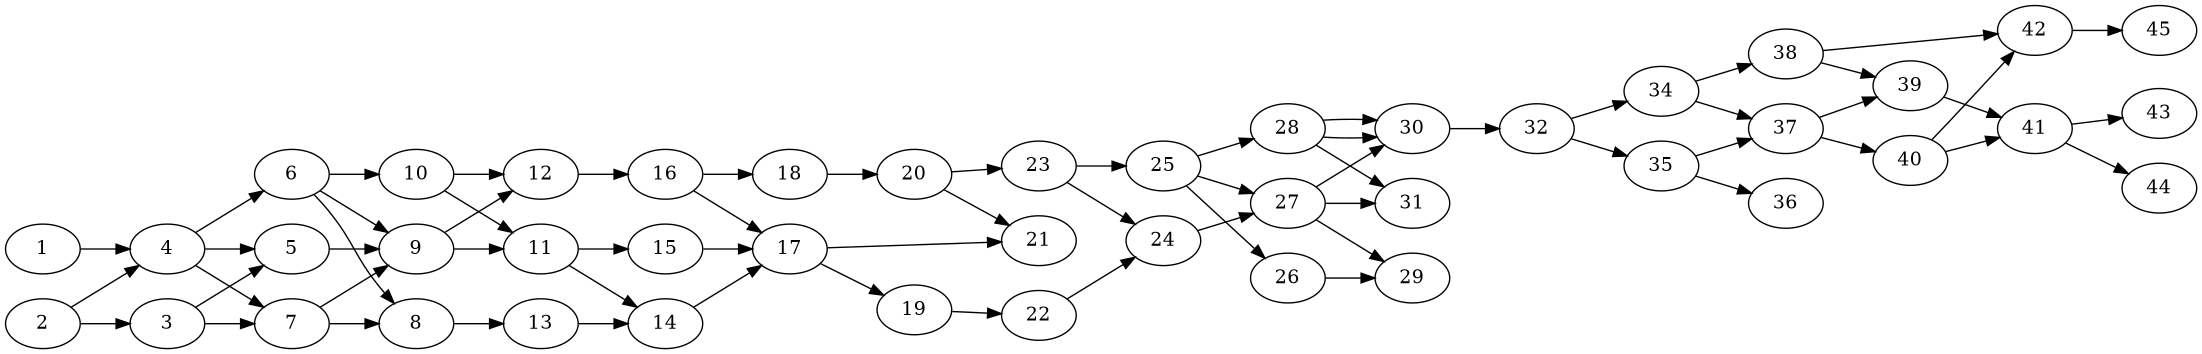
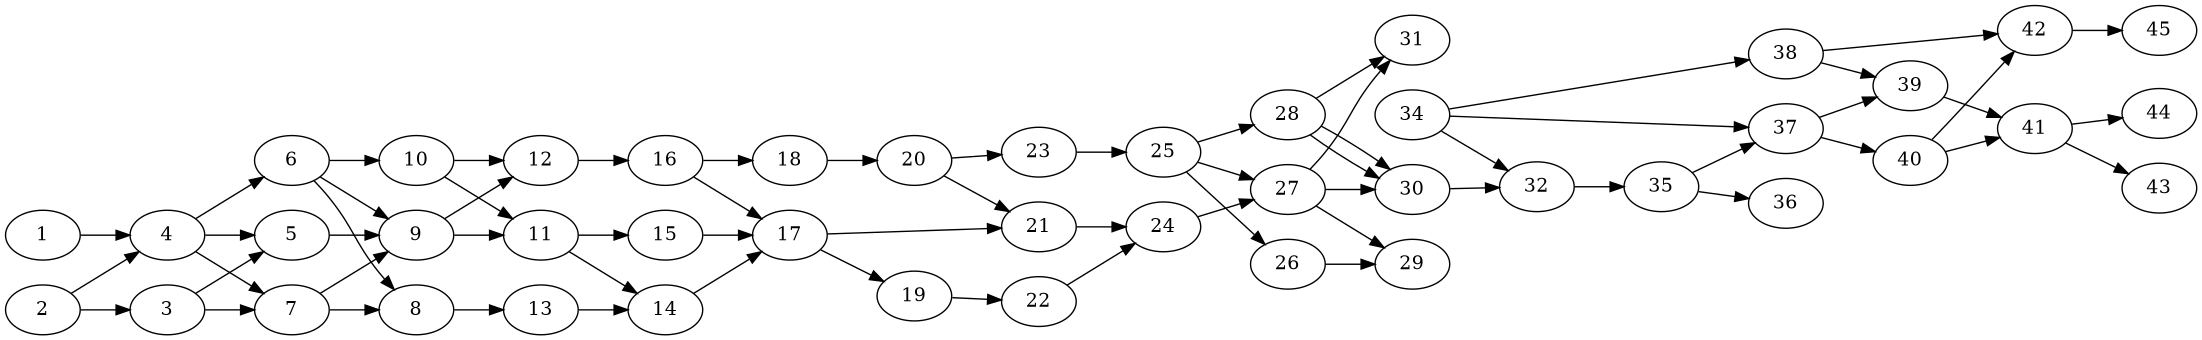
(1593, 112) -> (1469, 147)
(1095, 200) -> (1094, 227)
